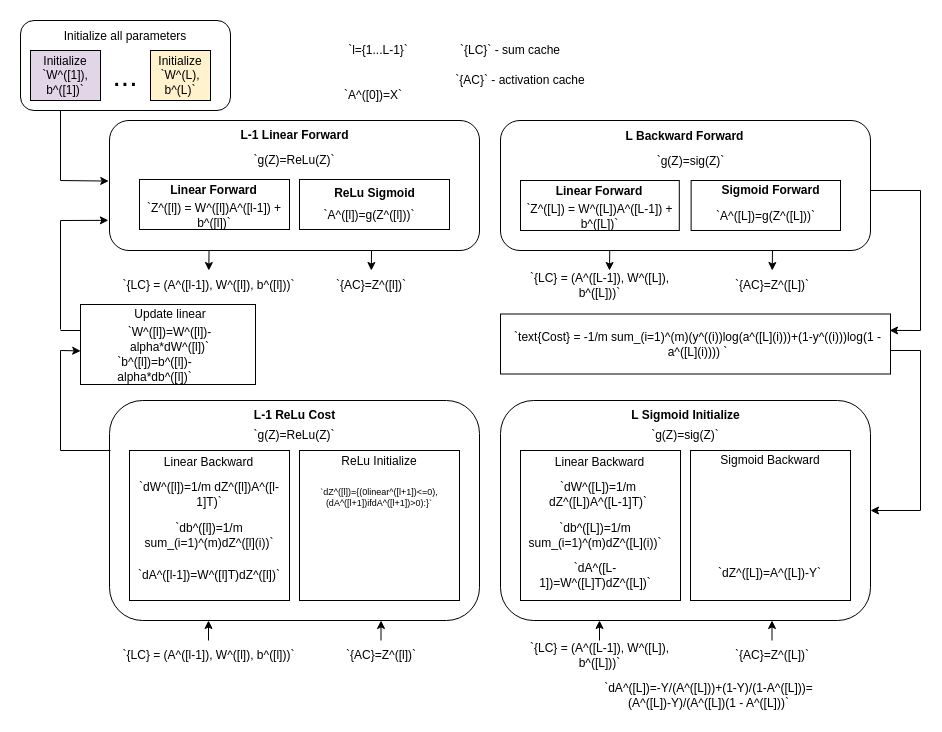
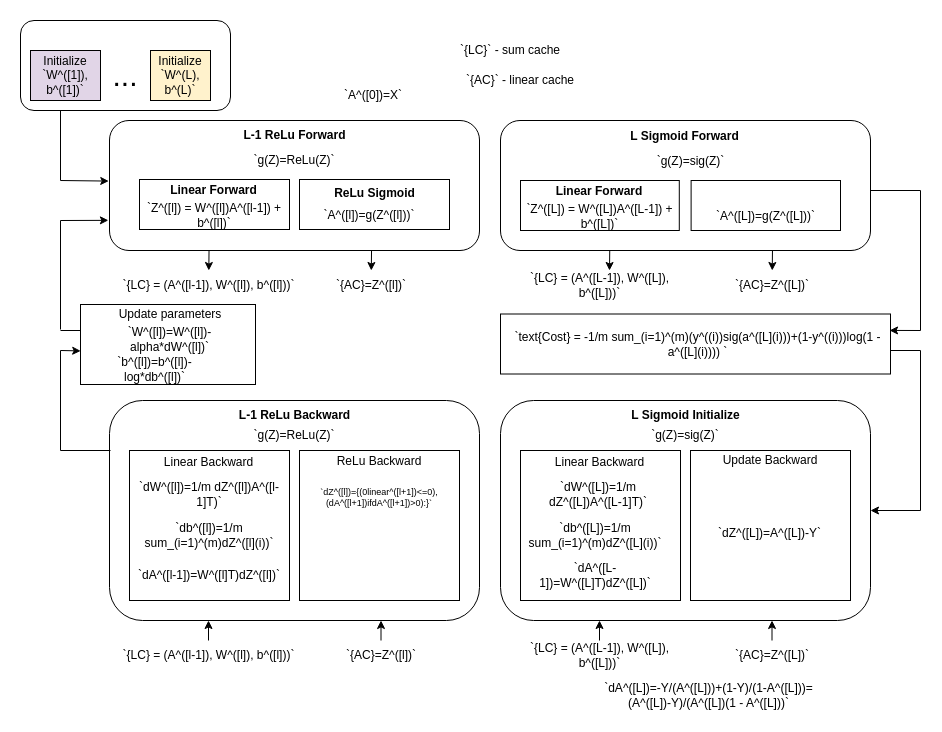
(126, 37) -> none
(379, 51) -> none
(521, 81) -> (521, 81)
(295, 136) -> (295, 136)
(685, 137) -> (685, 137)
(771, 191) -> none
(171, 315) -> (171, 315)
(698, 345) -> (698, 345)
(155, 370) -> (155, 370)
(295, 416) -> (295, 416)
(771, 461) -> (771, 461)
(380, 462) -> (380, 462)
(771, 574) -> (771, 534)
